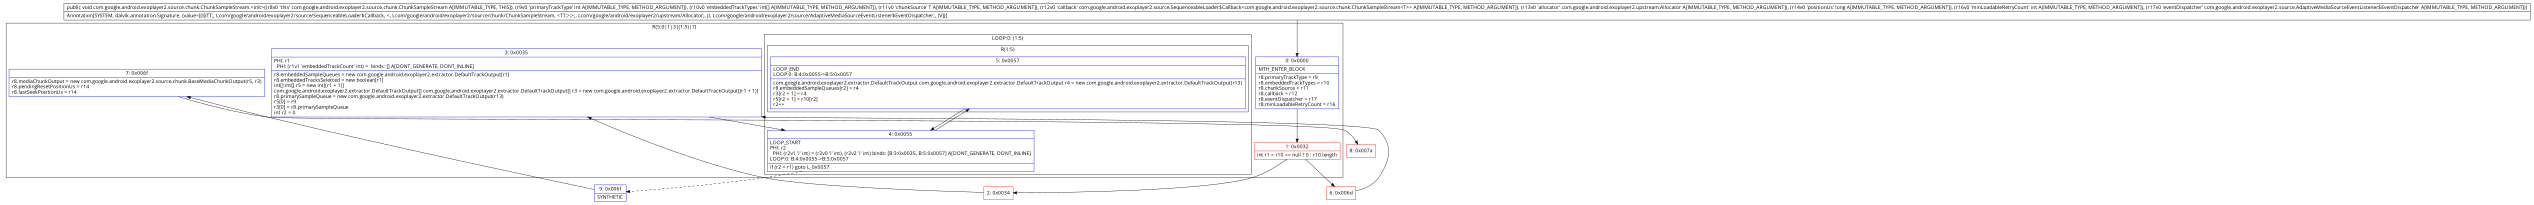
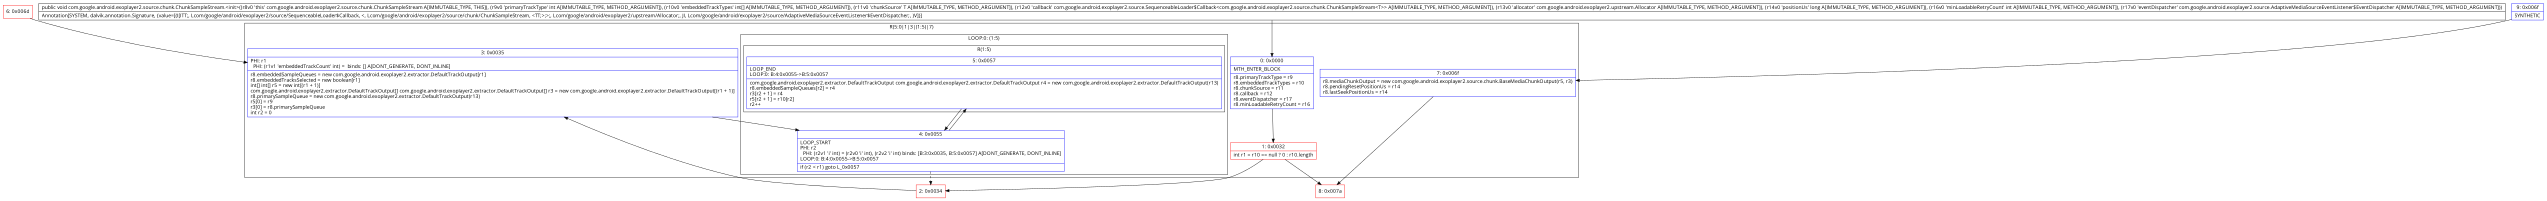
(1319, 172) -> (1302, 171)
(716, 184) -> (931, 176)
